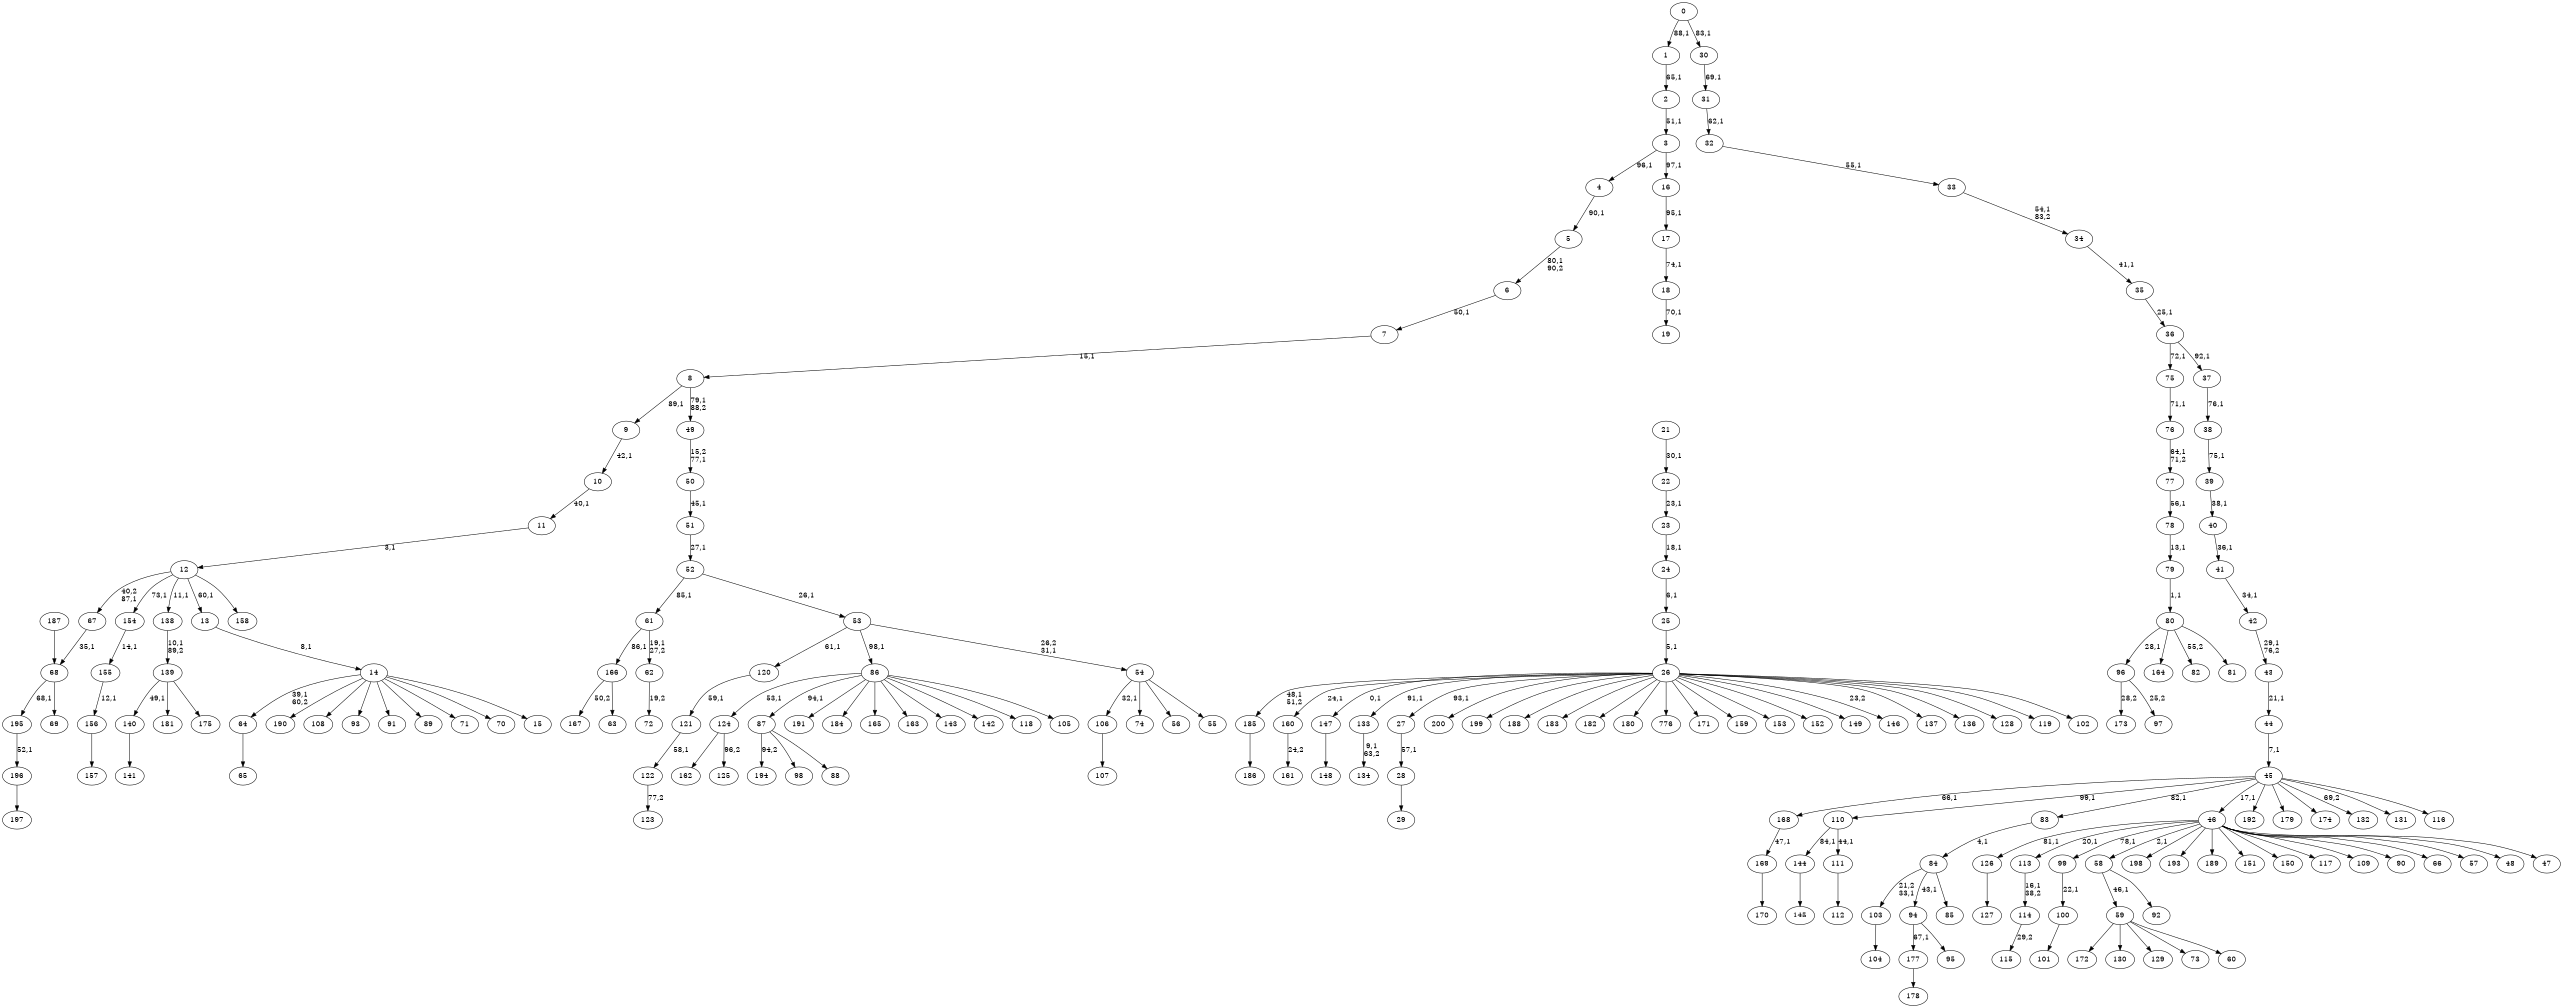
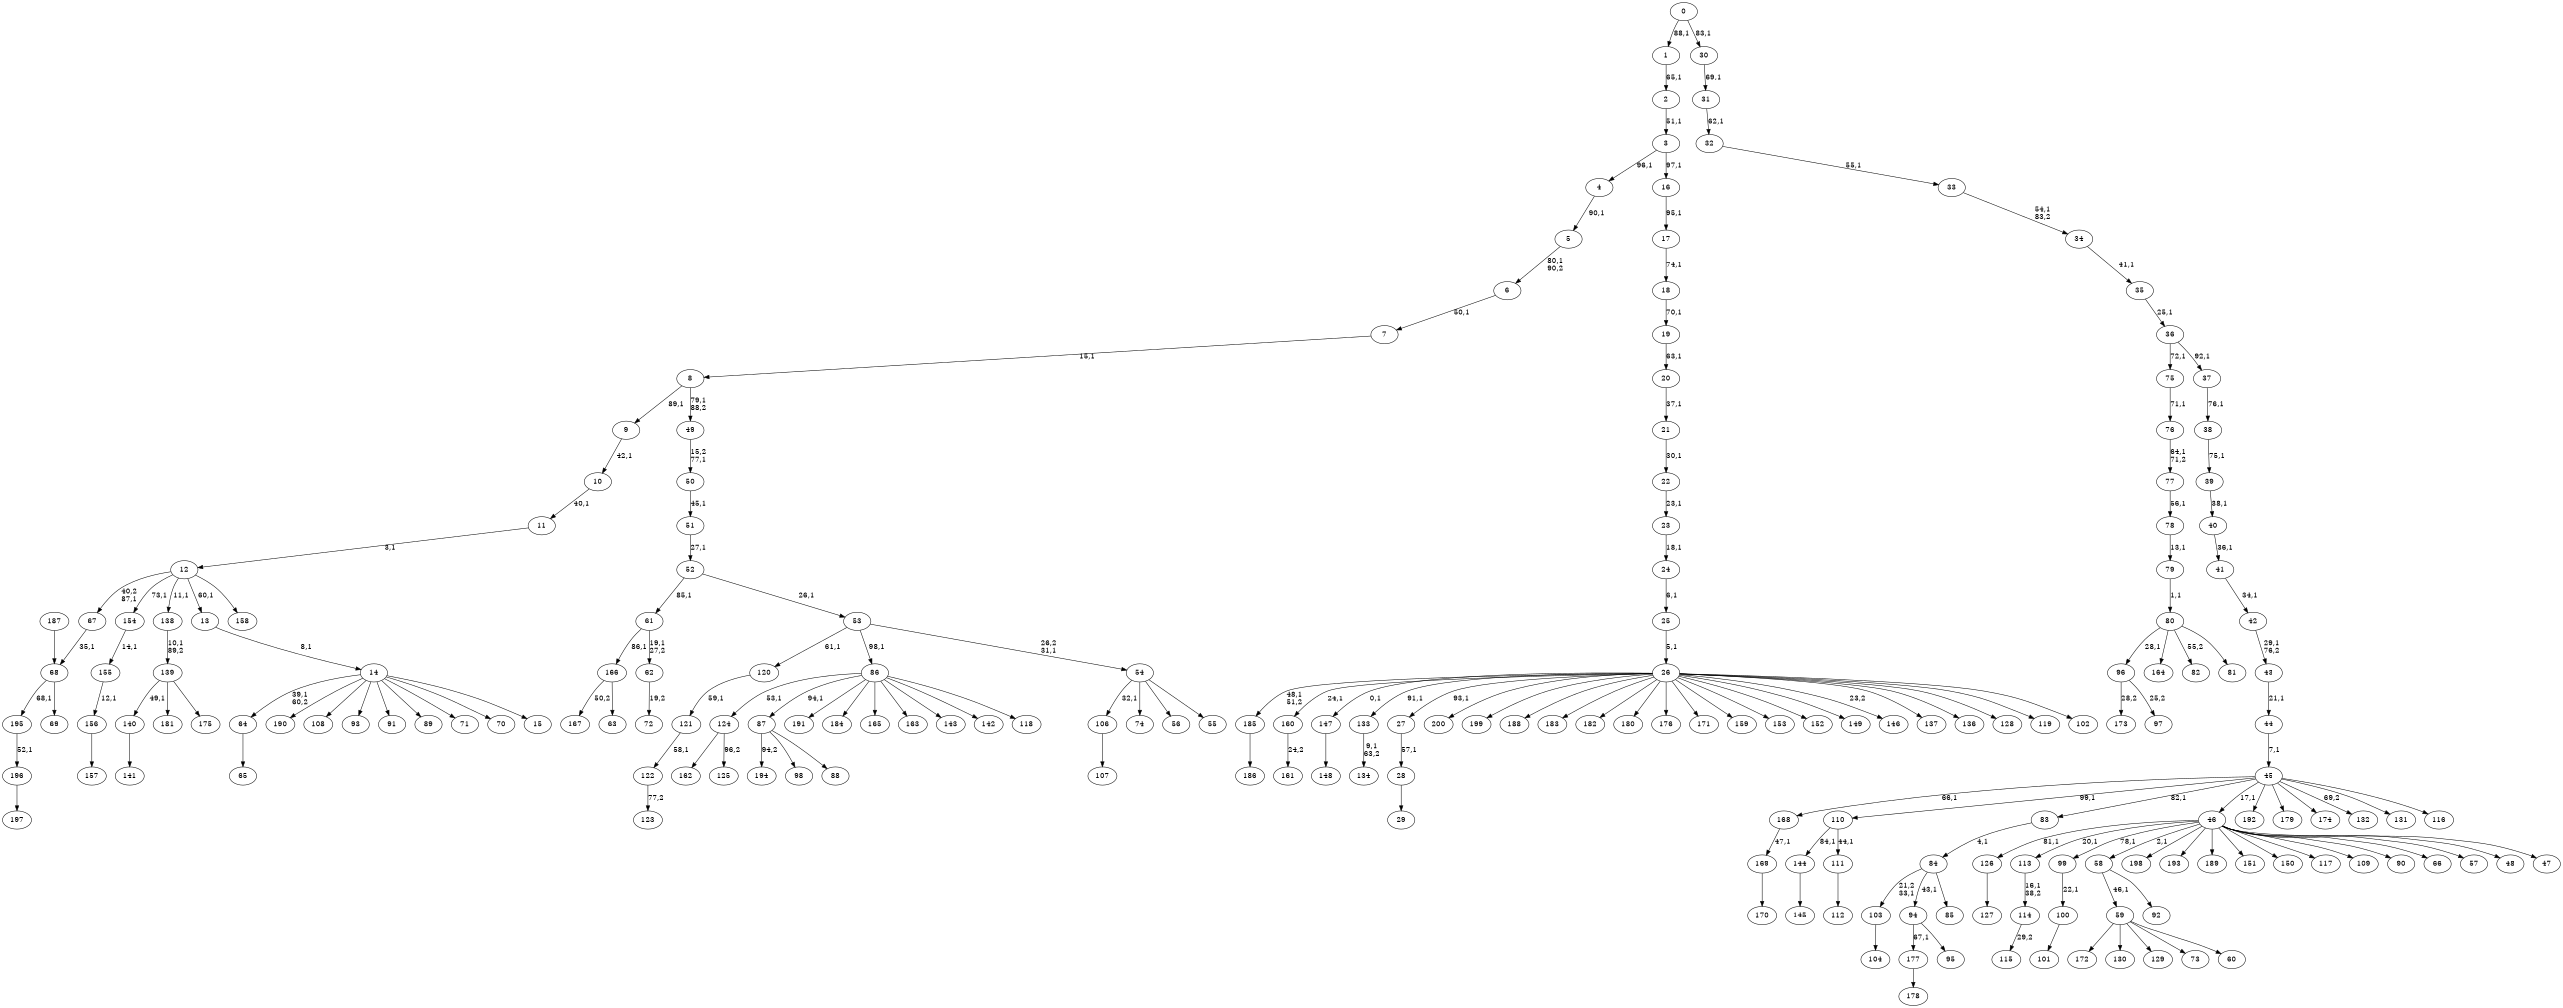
none -> (1666, 379)
(1064, 724) -> none
(1666, 724) -> (1666, 724)
